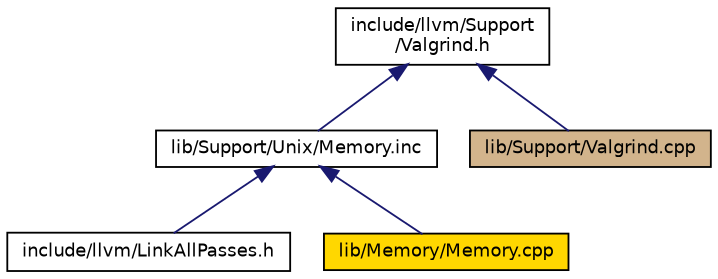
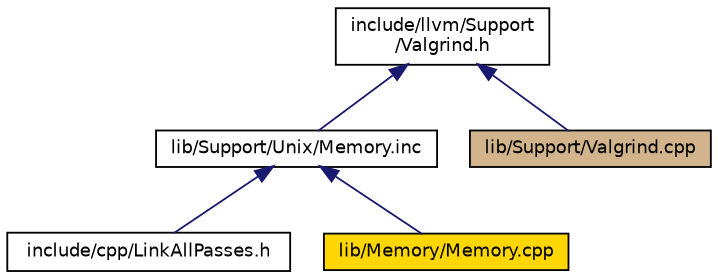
(149, 252) -> (149, 252)
